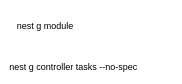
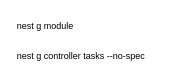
(83, 68) -> (90, 57)
